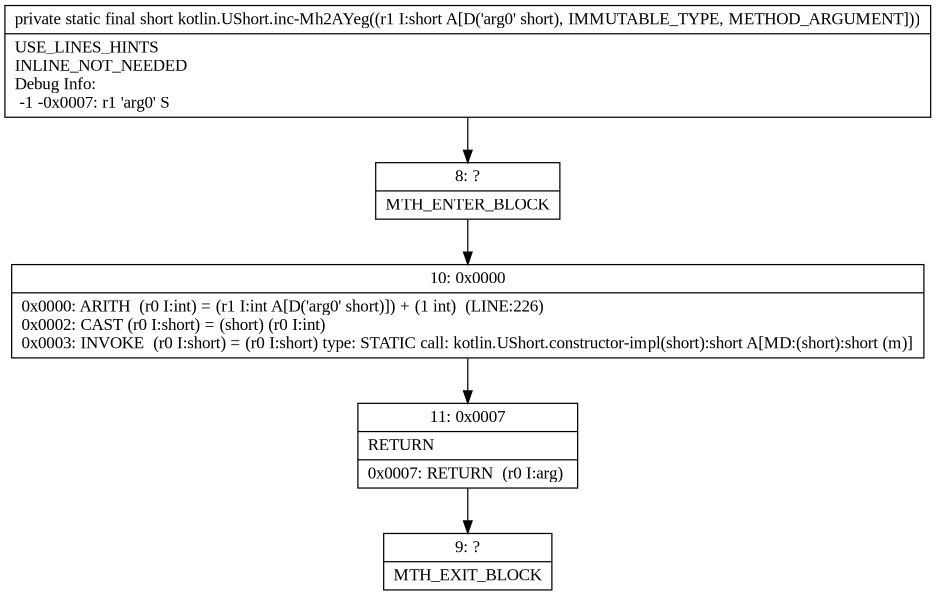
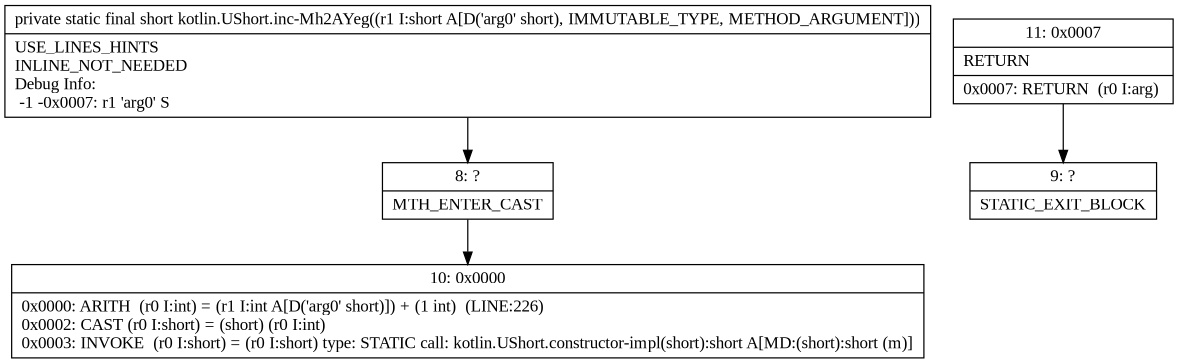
(468, 204) -> (468, 204)
(468, 375) -> none
(468, 575) -> (1063, 204)
